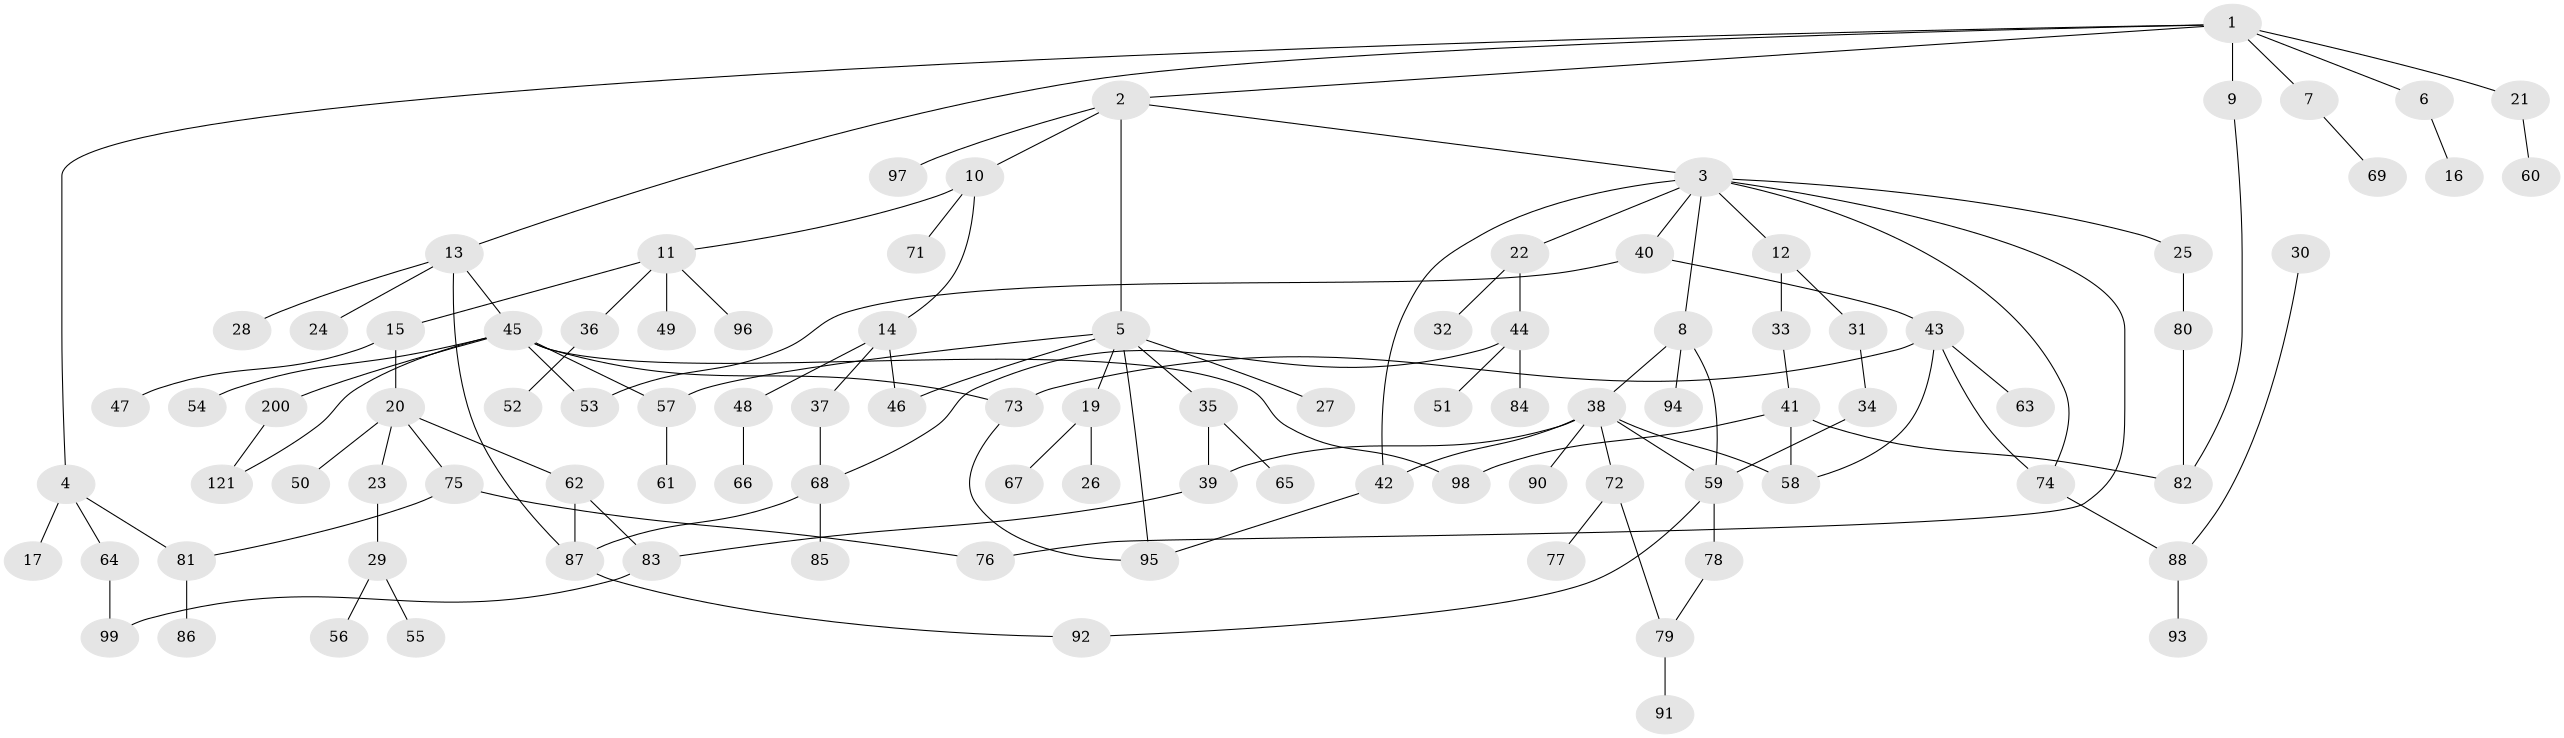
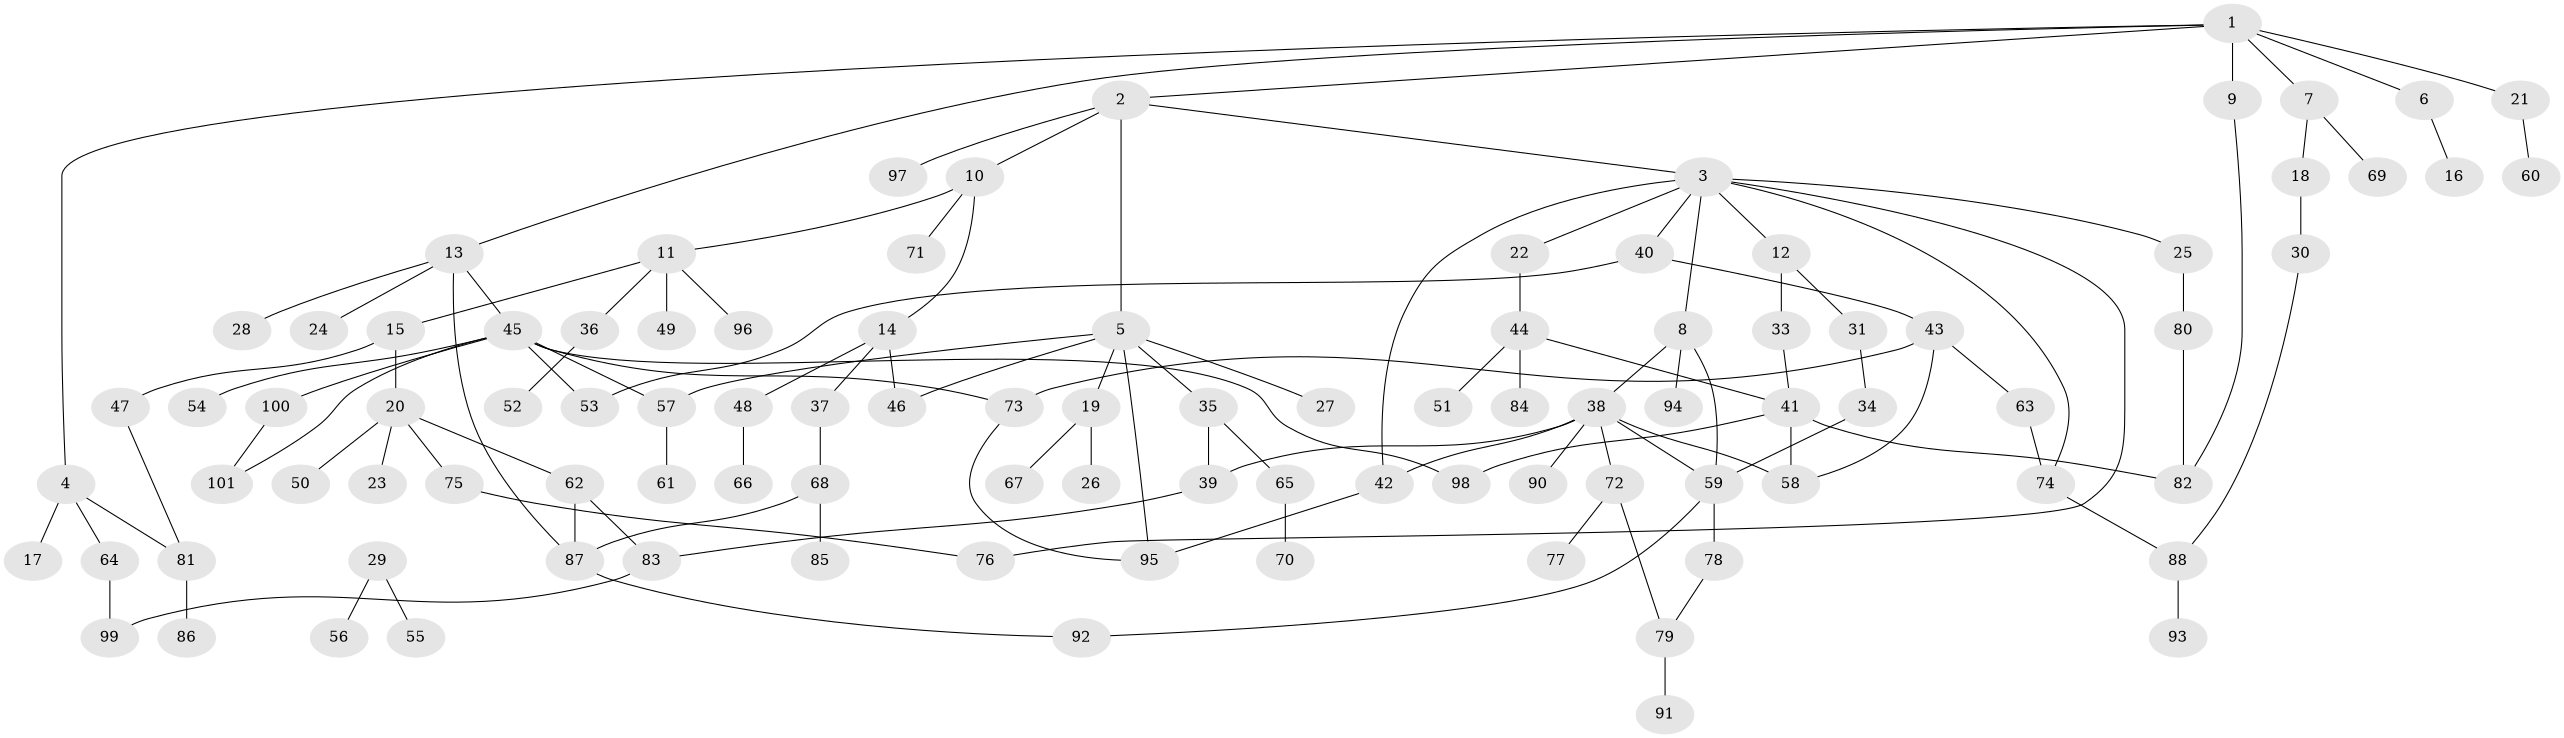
none -> (2301, 177)
(1443, 331) -> none
(1157, 351) -> (1656, 369)
(276, 407) -> (276, 407)
(1978, 414) -> (2036, 446)
(222, 484) -> (222, 484)
(378, 523) -> none
(325, 531) -> (154, 484)
none -> (1285, 561)
